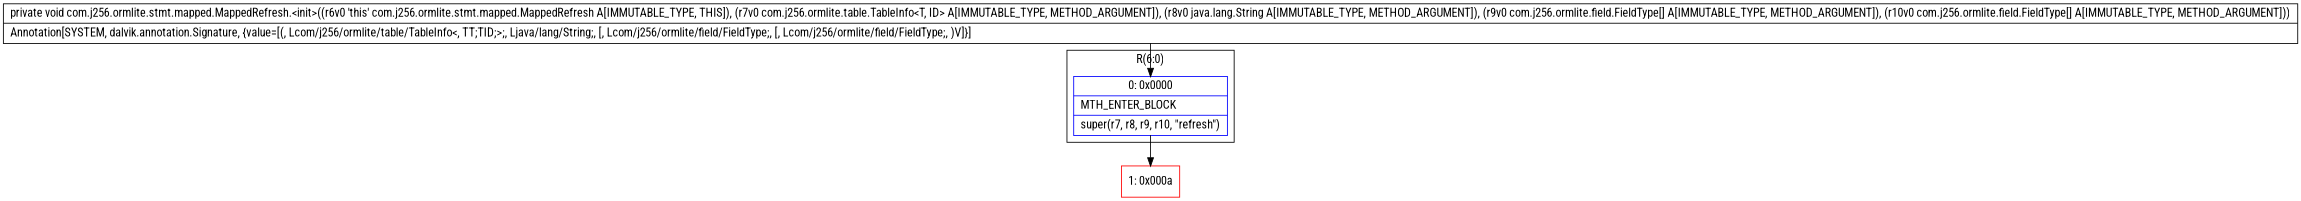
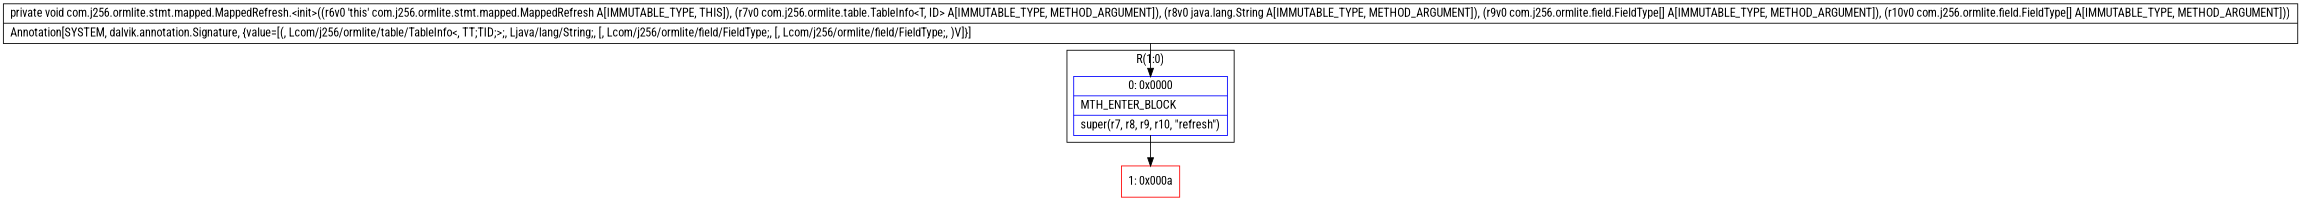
(1151, 60) -> (1151, 60)
